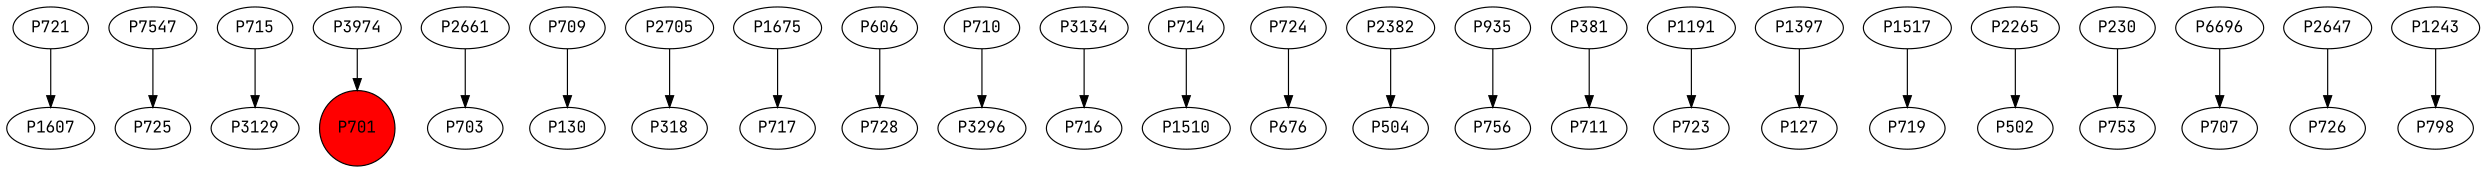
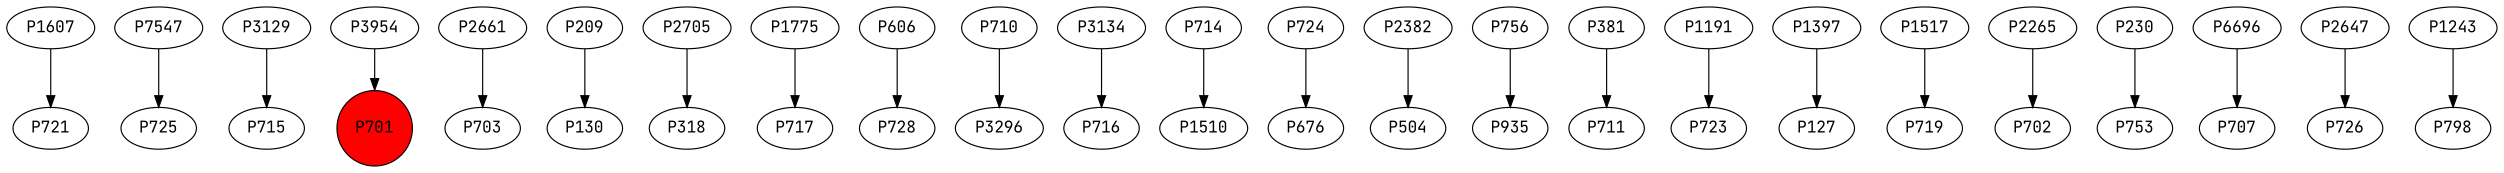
(357, 28) -> (375, 28)
(567, 28) -> (585, 28)
(778, 28) -> (795, 28)
(51, 72) -> (51, 72)
(255, 72) -> (267, 72)
(1493, 72) -> (1510, 72)
(2015, 128) -> (2033, 128)
